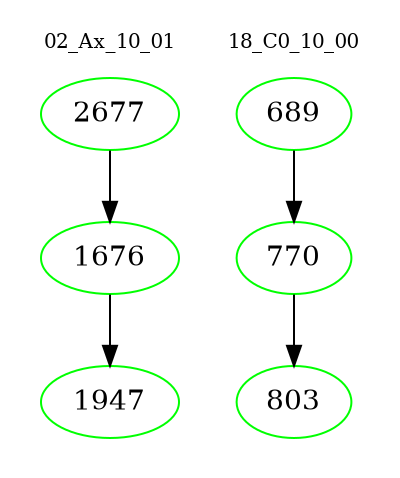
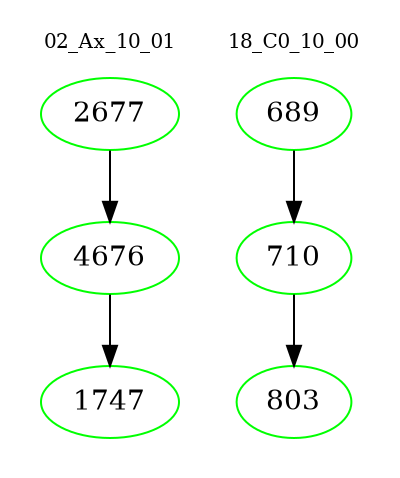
(110, 258) -> (110, 258)
(294, 258) -> (294, 258)
(110, 402) -> (110, 402)
